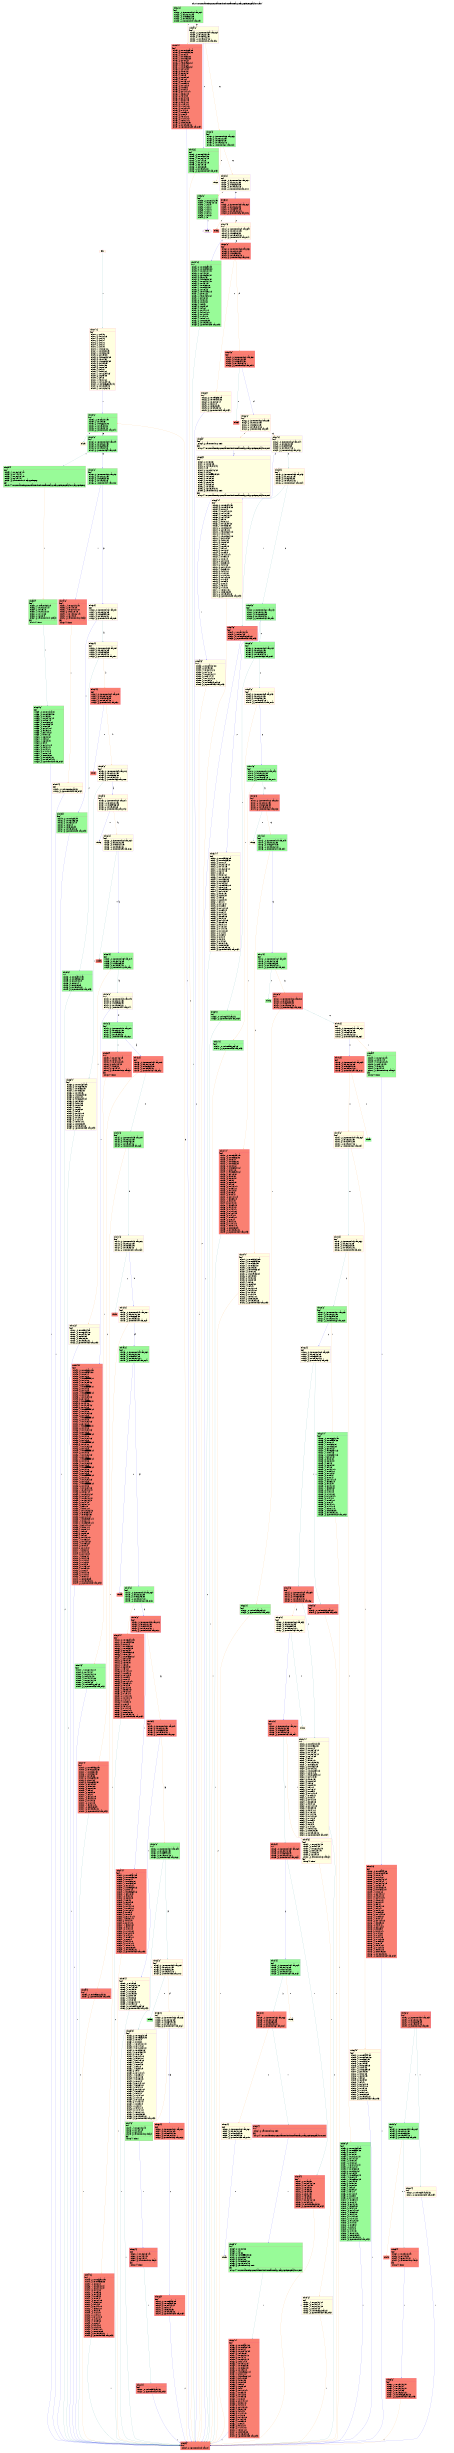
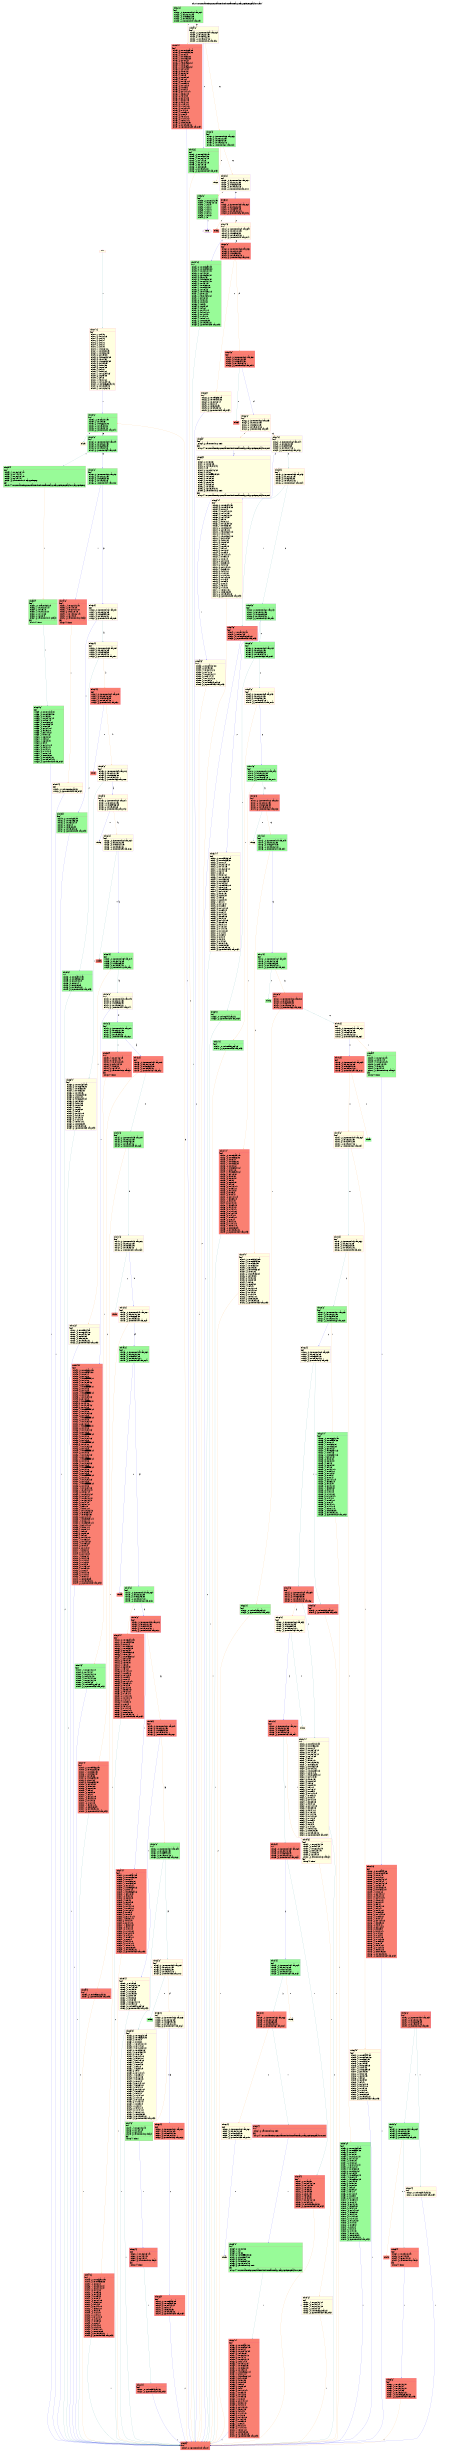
(102, 251) -> (102, 251)
